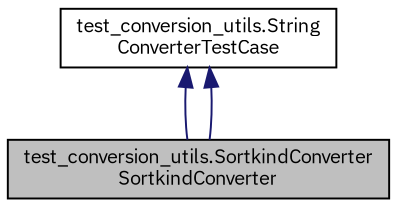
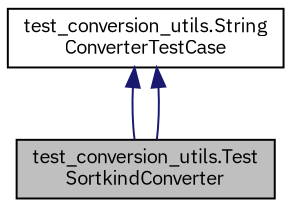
(198, 169) -> (146, 169)
